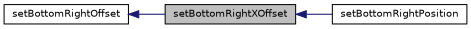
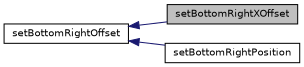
(319, 14) -> (152, 44)
